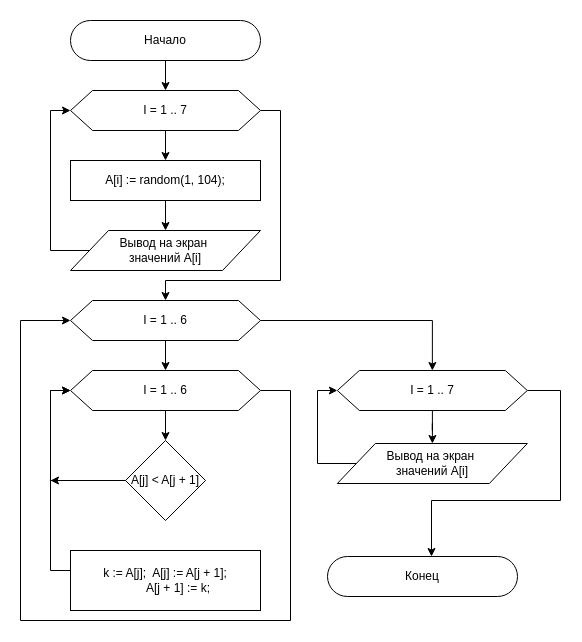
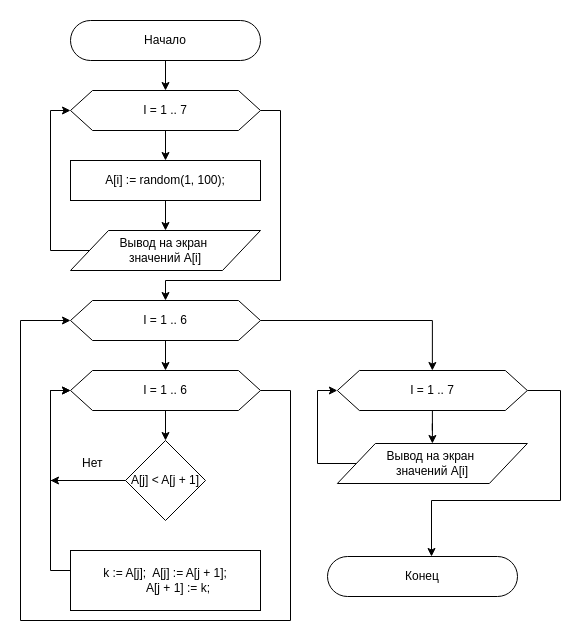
(166, 181) -> (166, 181)
none -> (101, 464)
